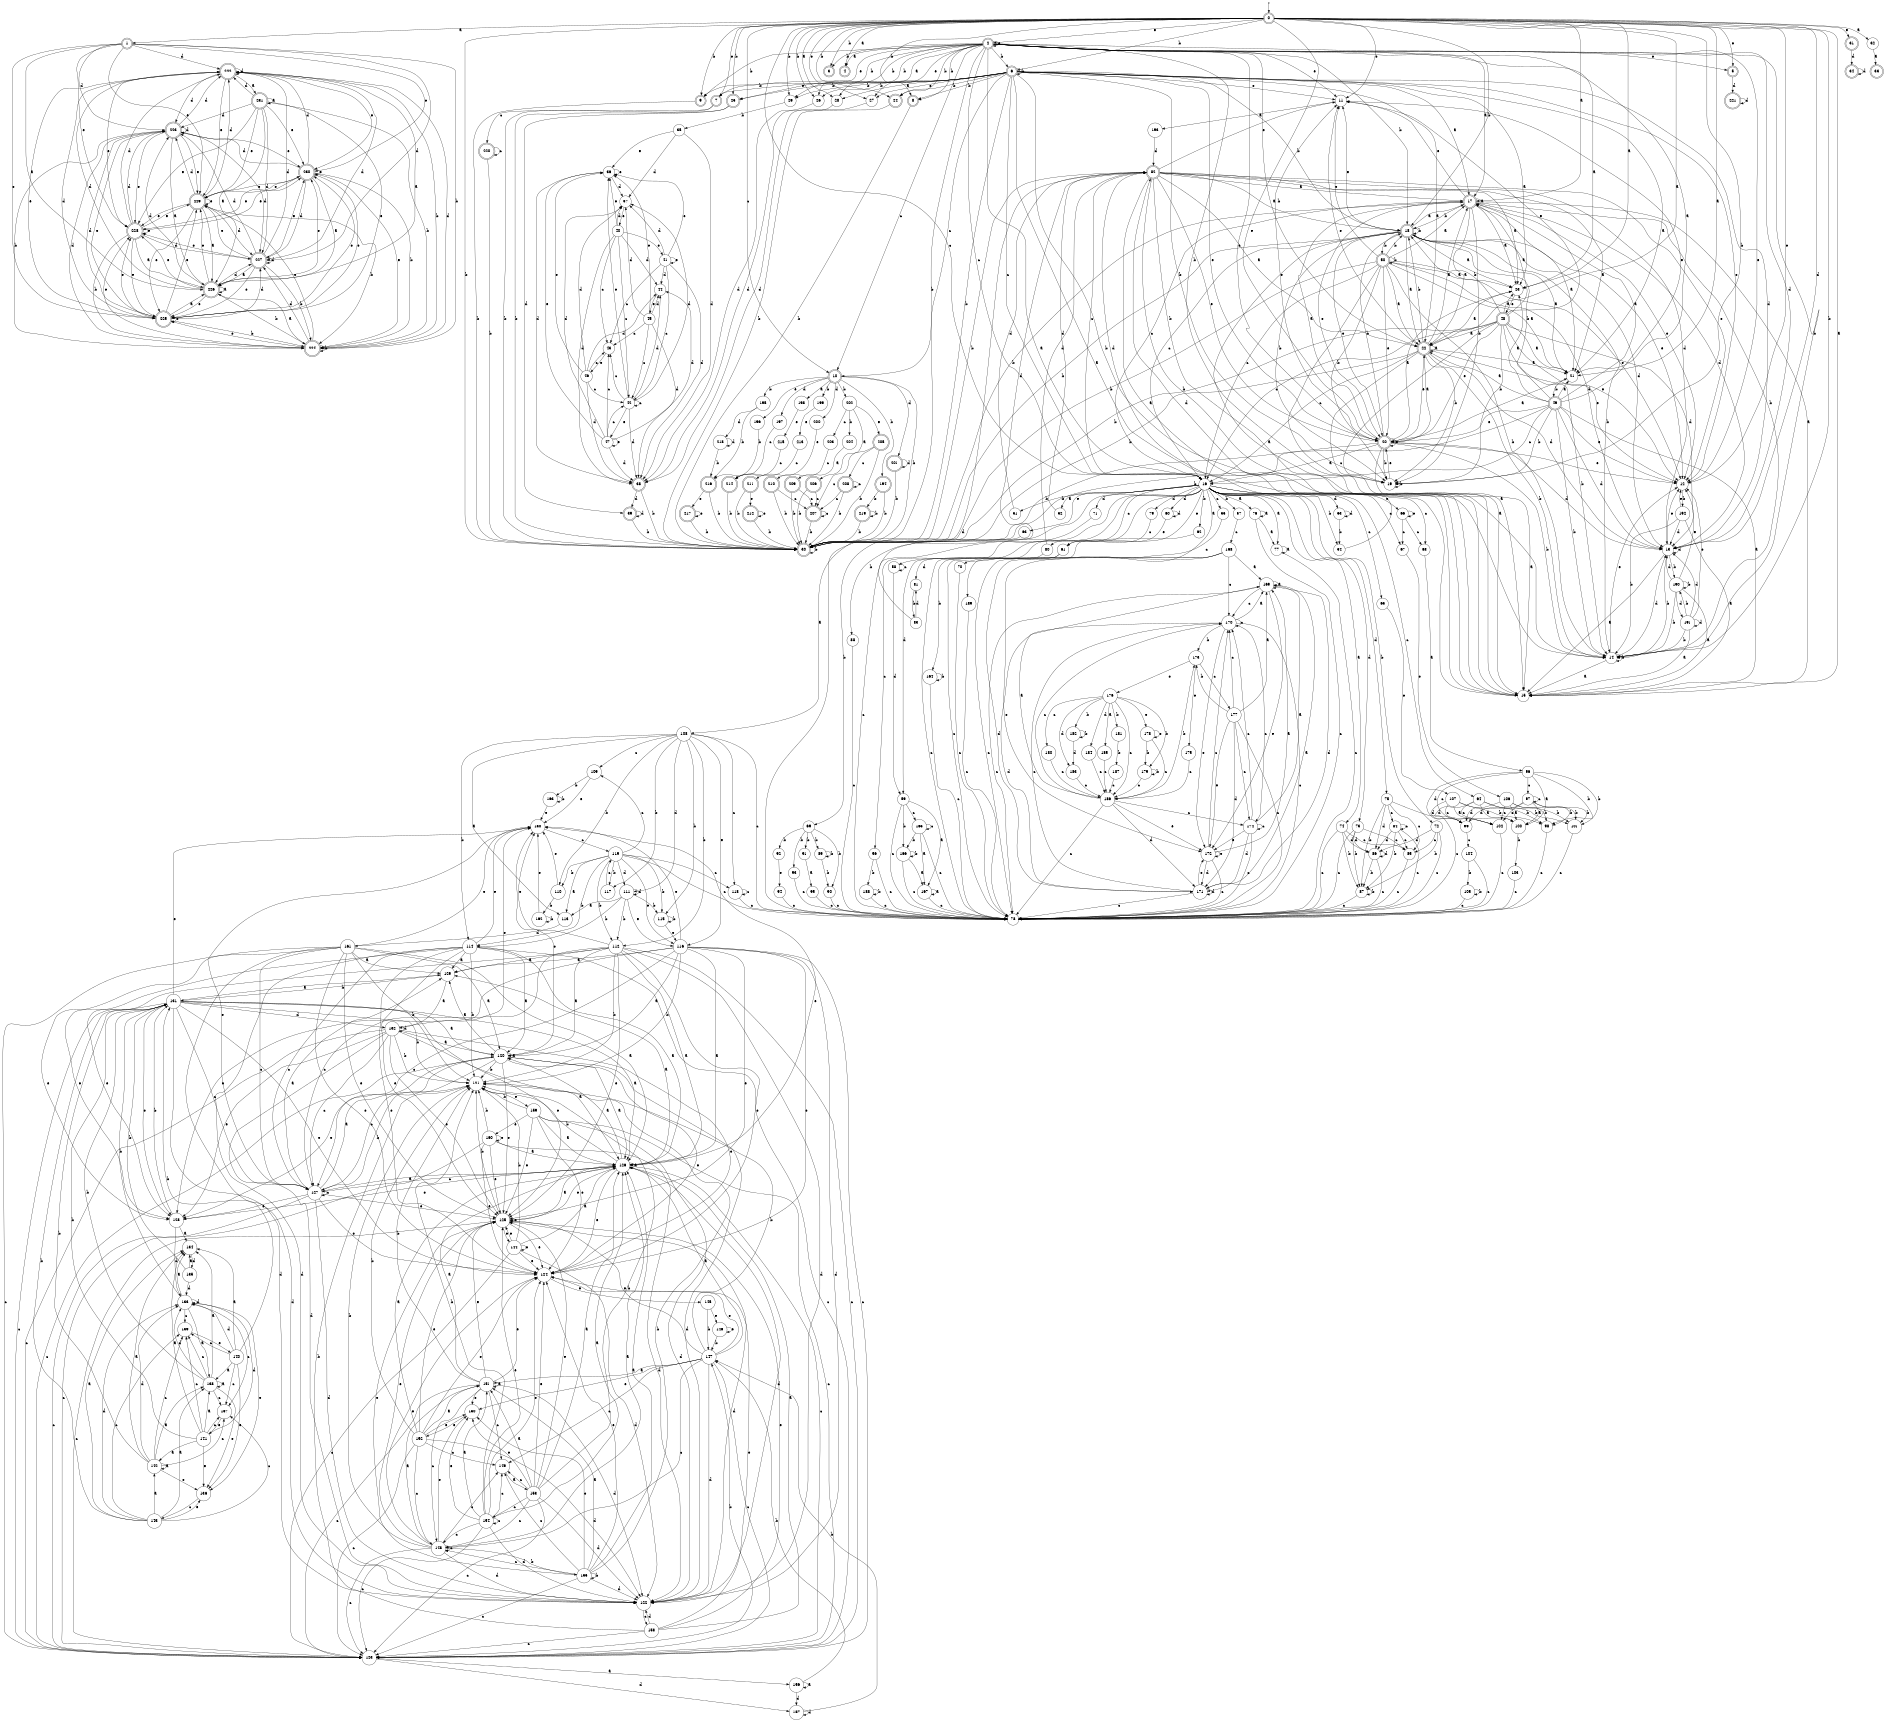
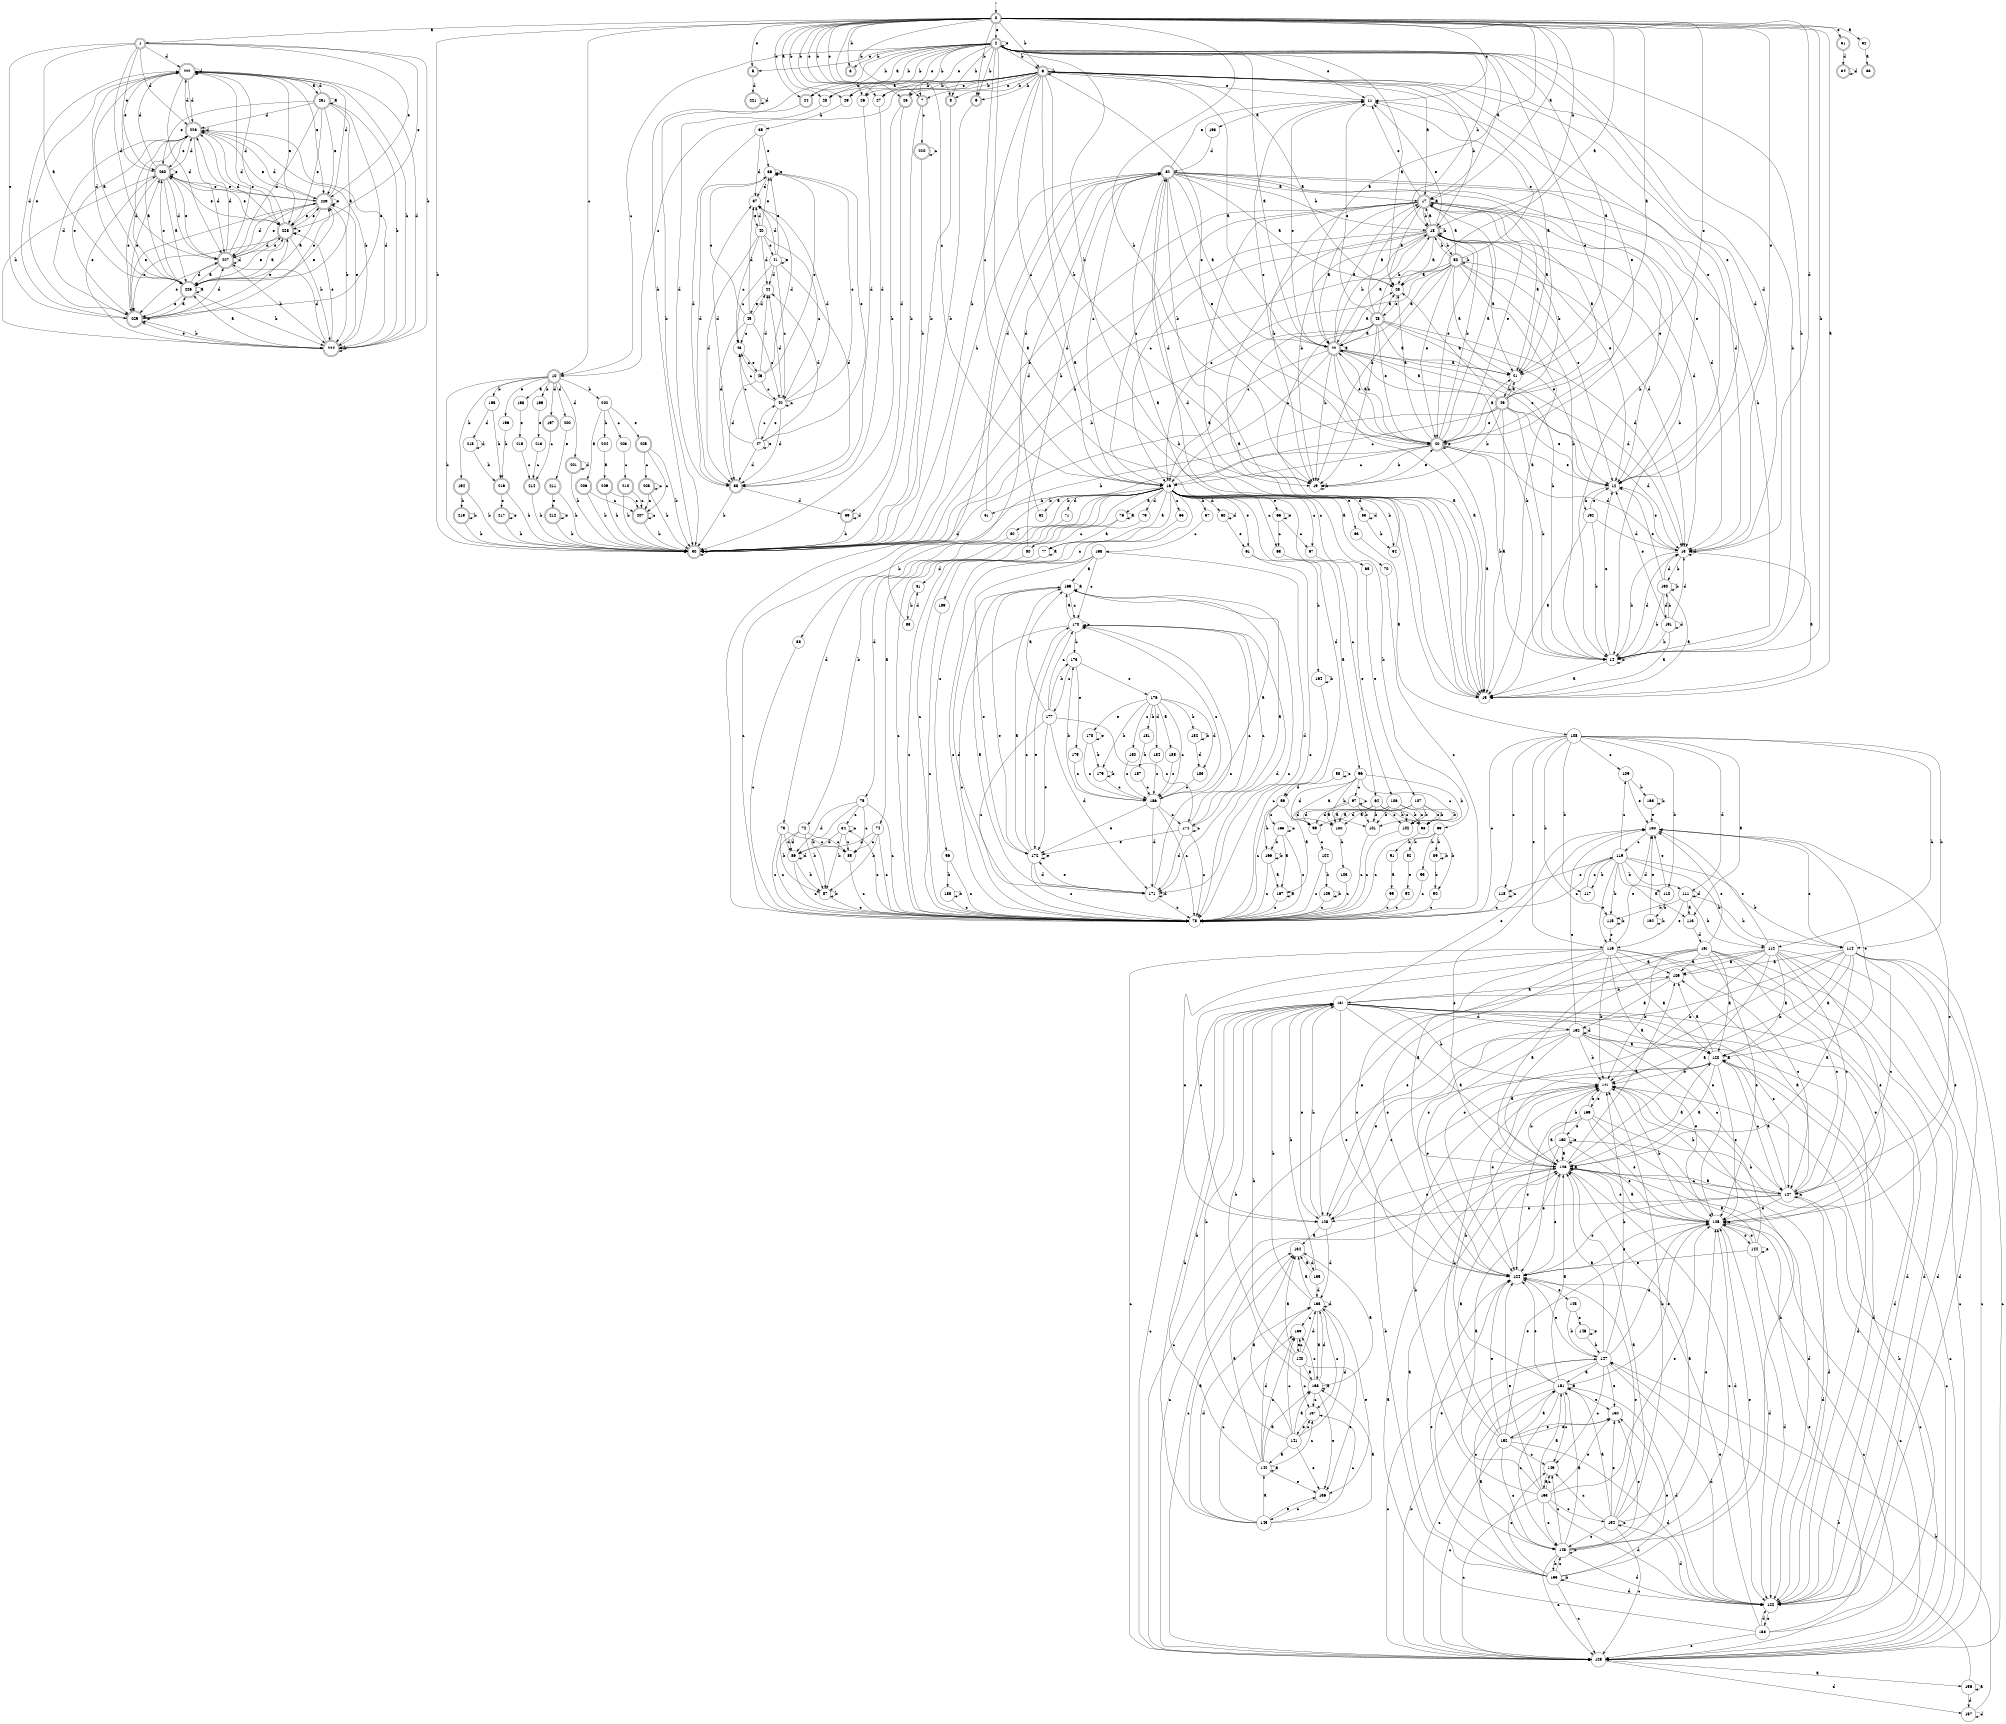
(845, 71) -> none
(779, 422) -> (551, 423)
(1021, 547) -> none
